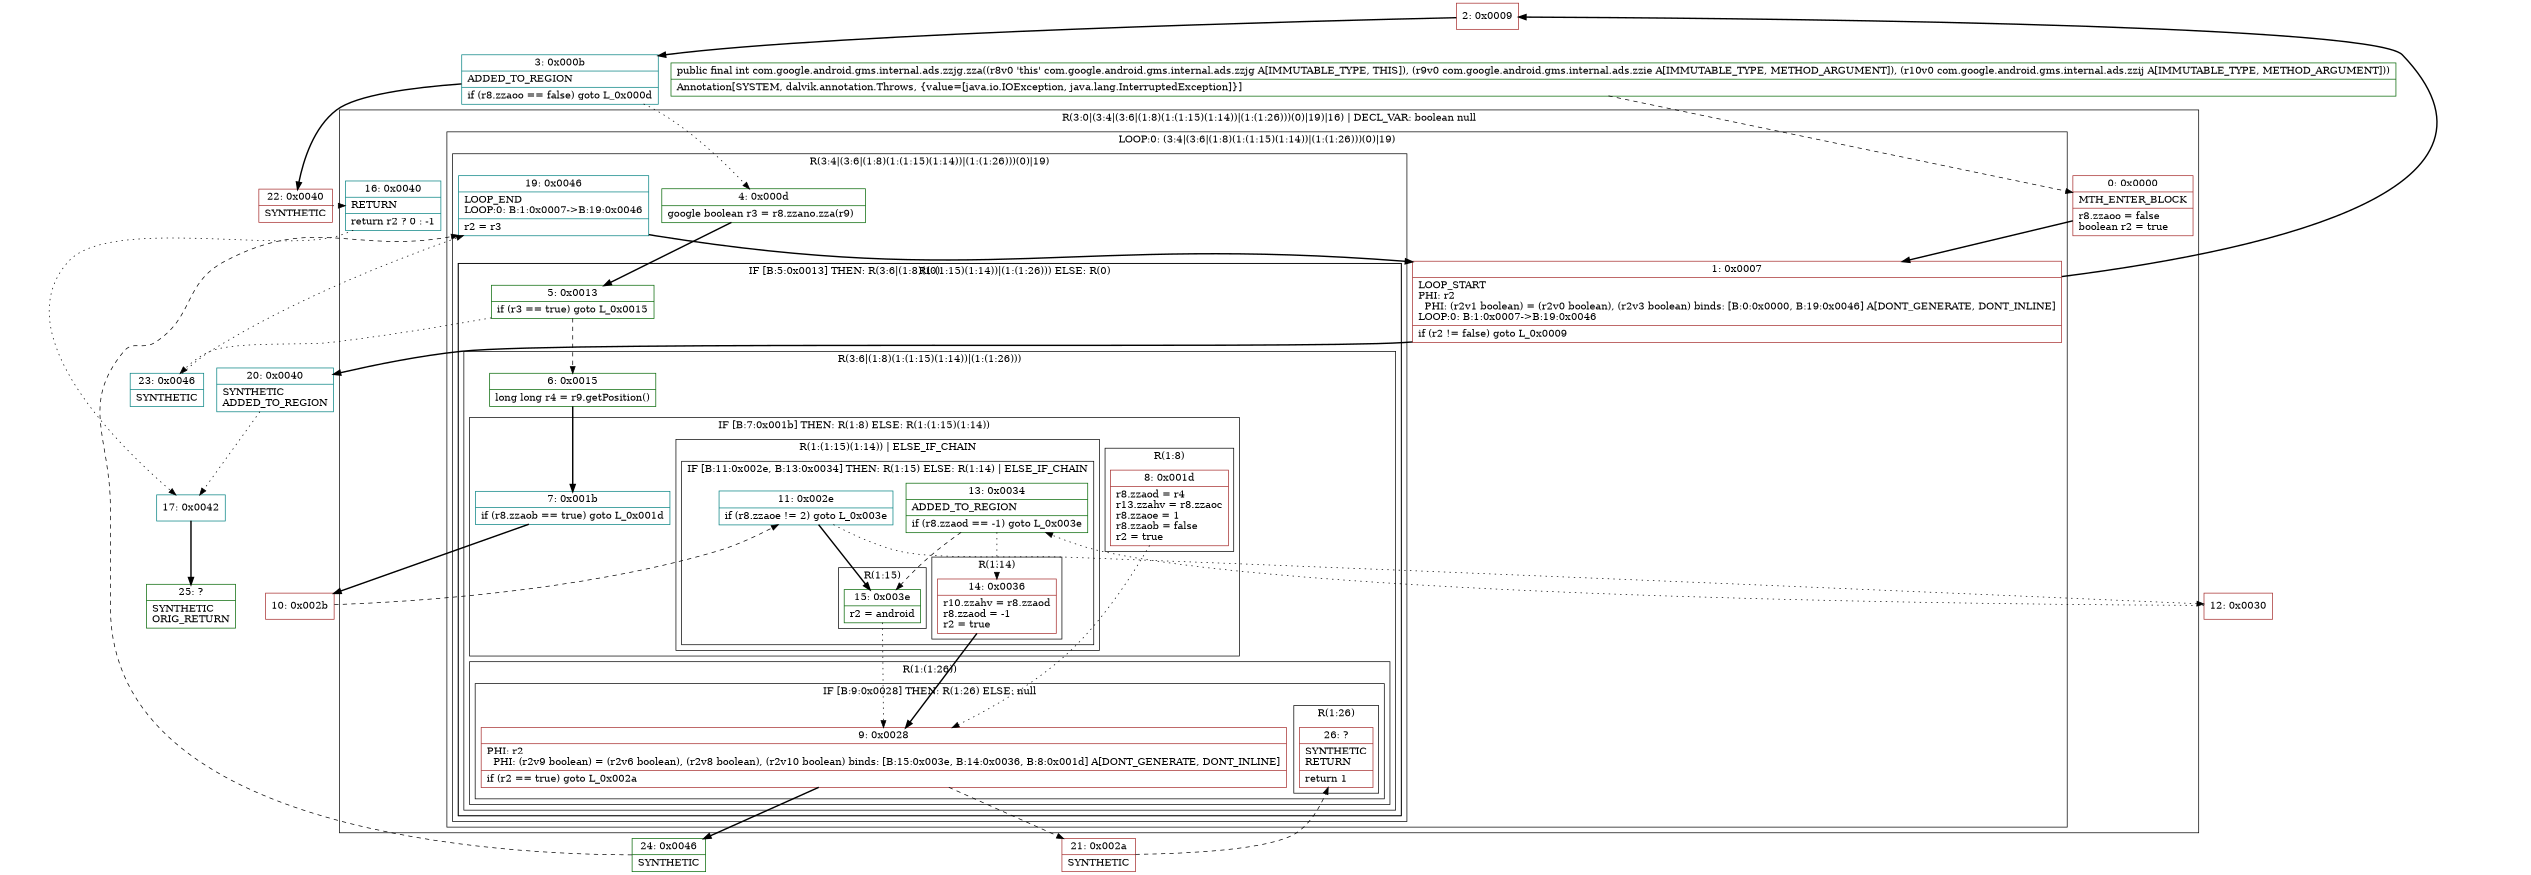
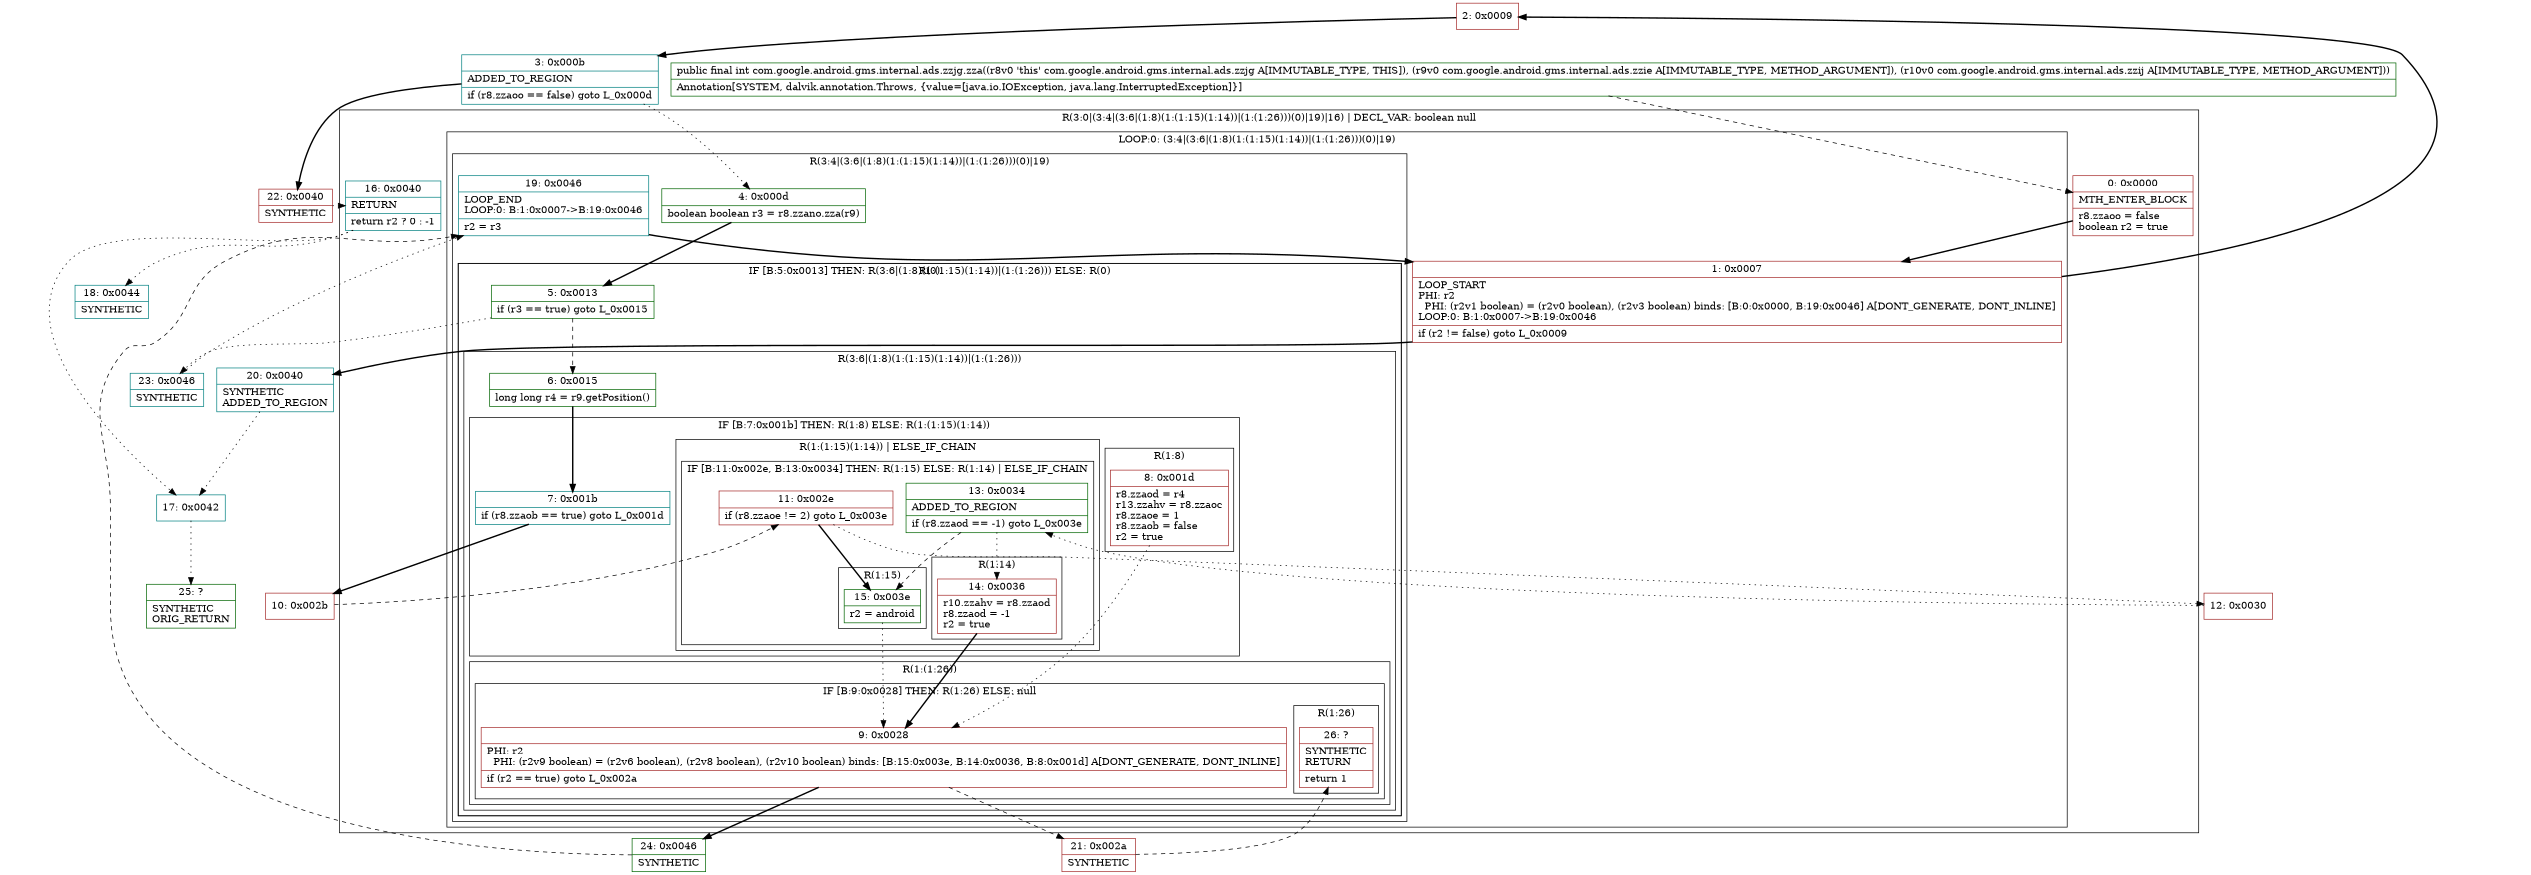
(761, 214) -> (764, 214)
none -> (112, 302)
(806, 508) -> (806, 508)
(191, 549) -> (191, 549)
